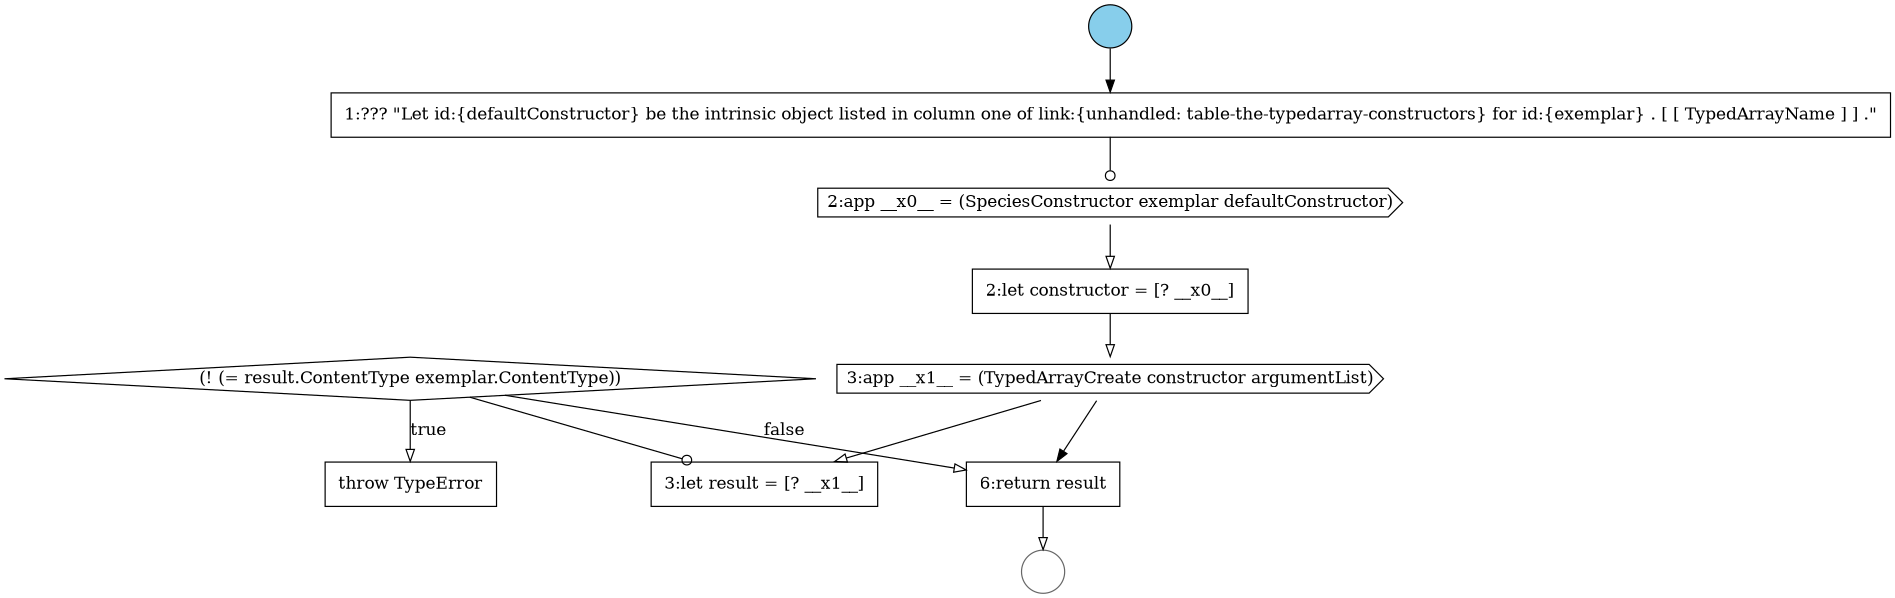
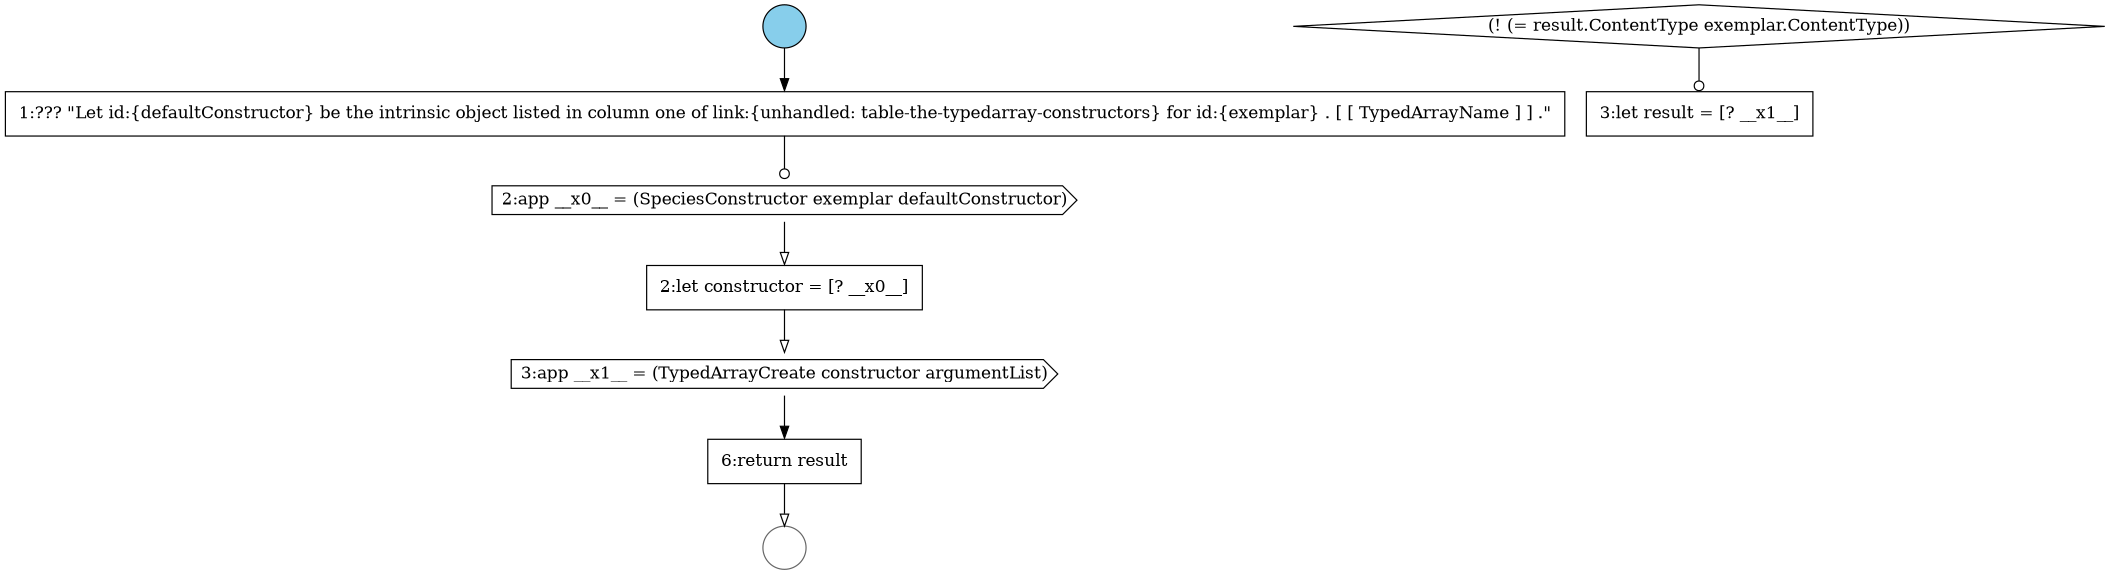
(944, 429) -> none
(730, 432) -> none
(410, 484) -> none
